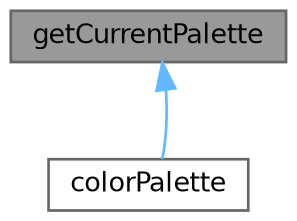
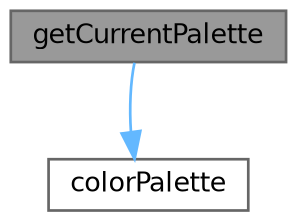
(166, 125) -> (131, 97)
